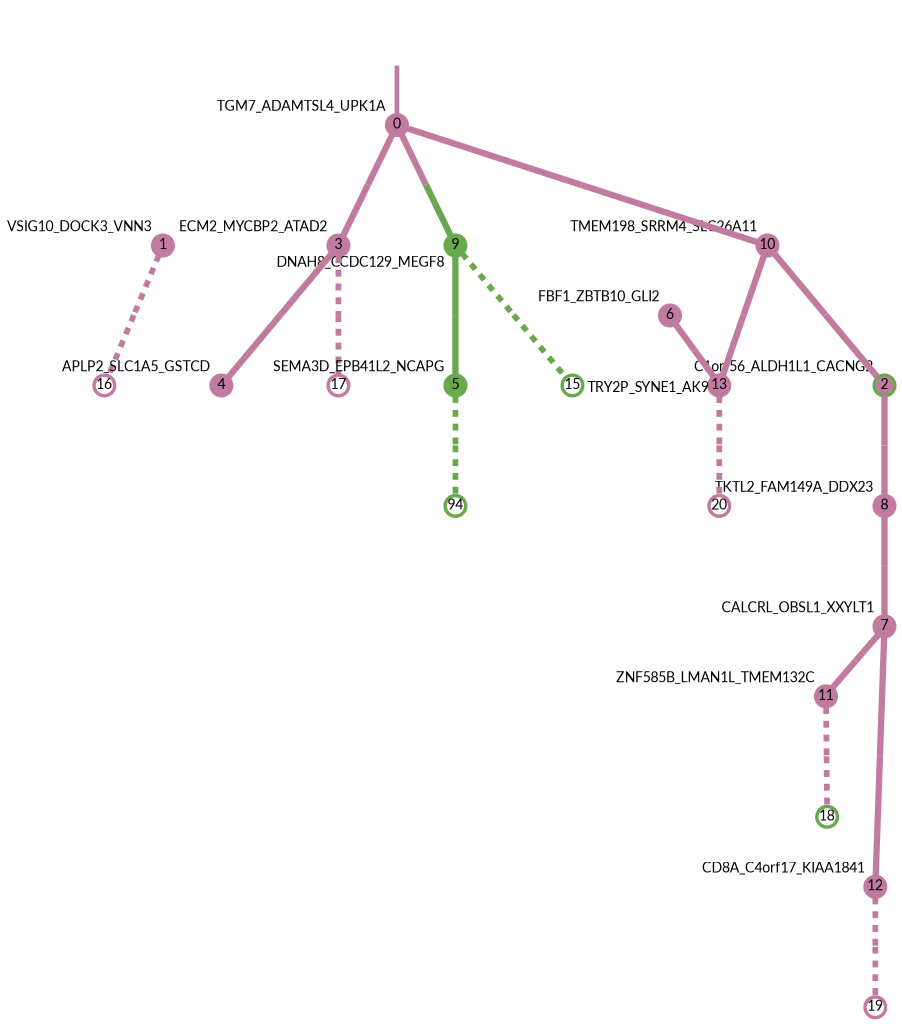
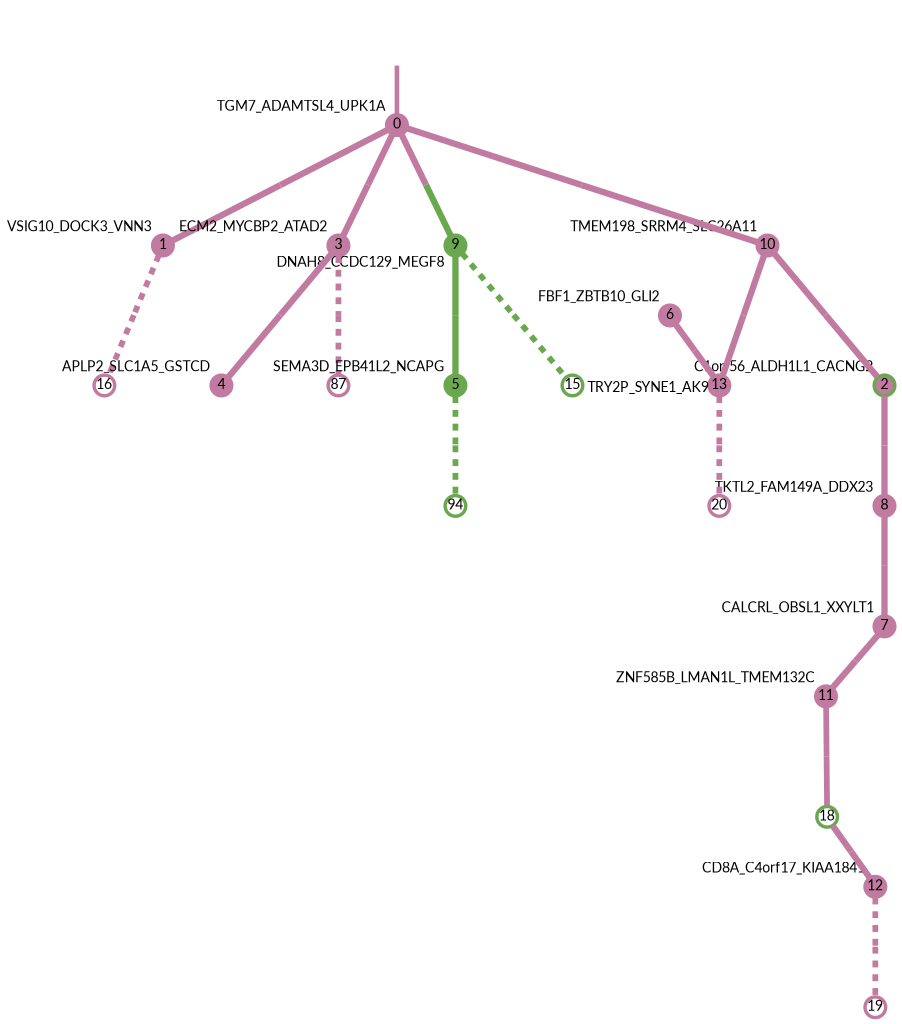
none -> (280, 185)
(338, 385) -> (338, 385)
(827, 756) -> (827, 756)
(880, 756) -> (851, 852)
